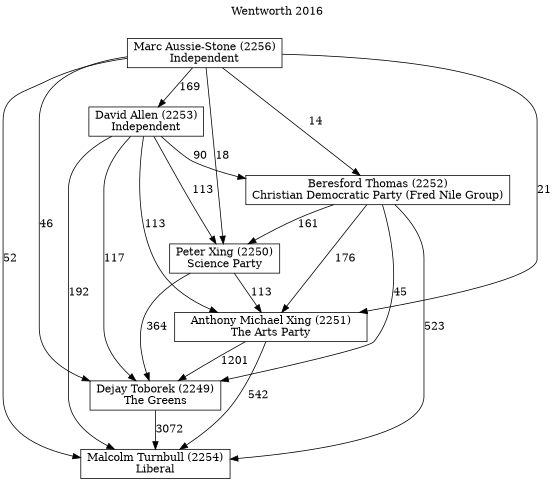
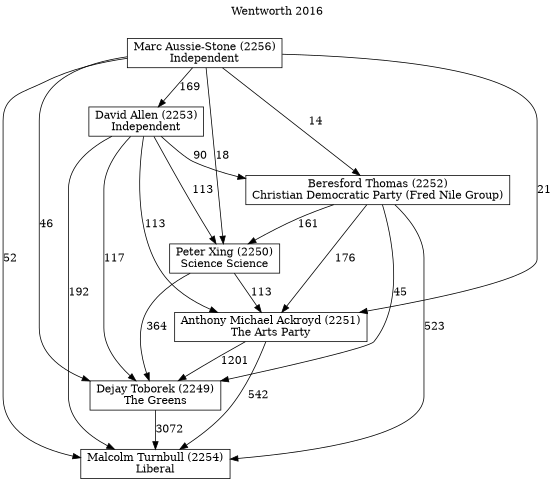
(225, 259) -> (225, 259)
(271, 327) -> (271, 327)
